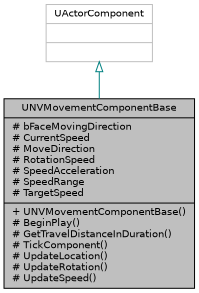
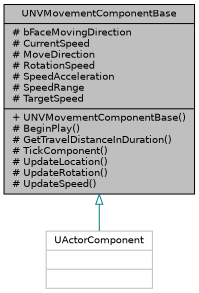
(99, 85) -> (99, 218)
